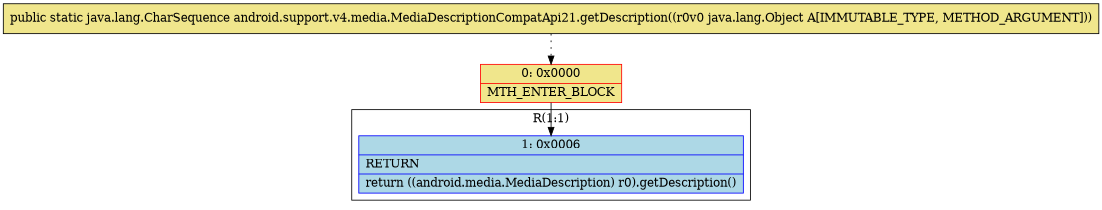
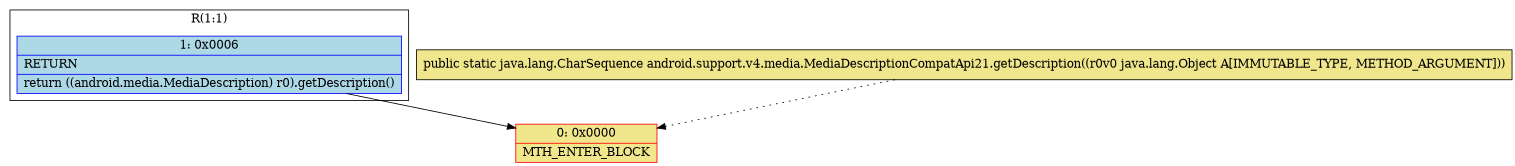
(551, 115) -> (427, 110)
